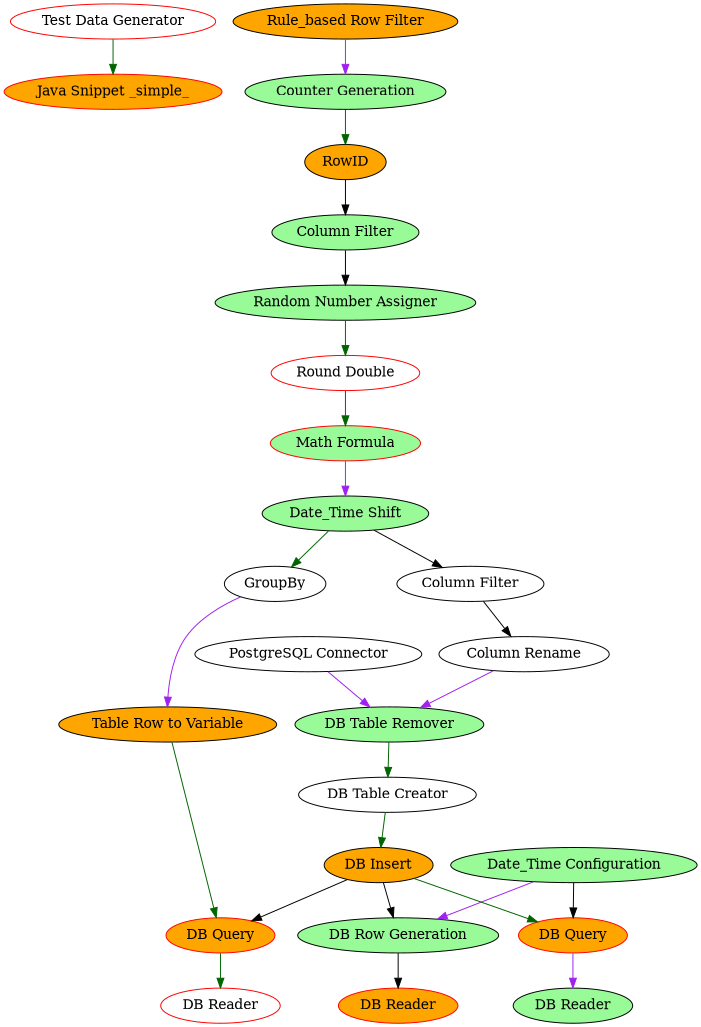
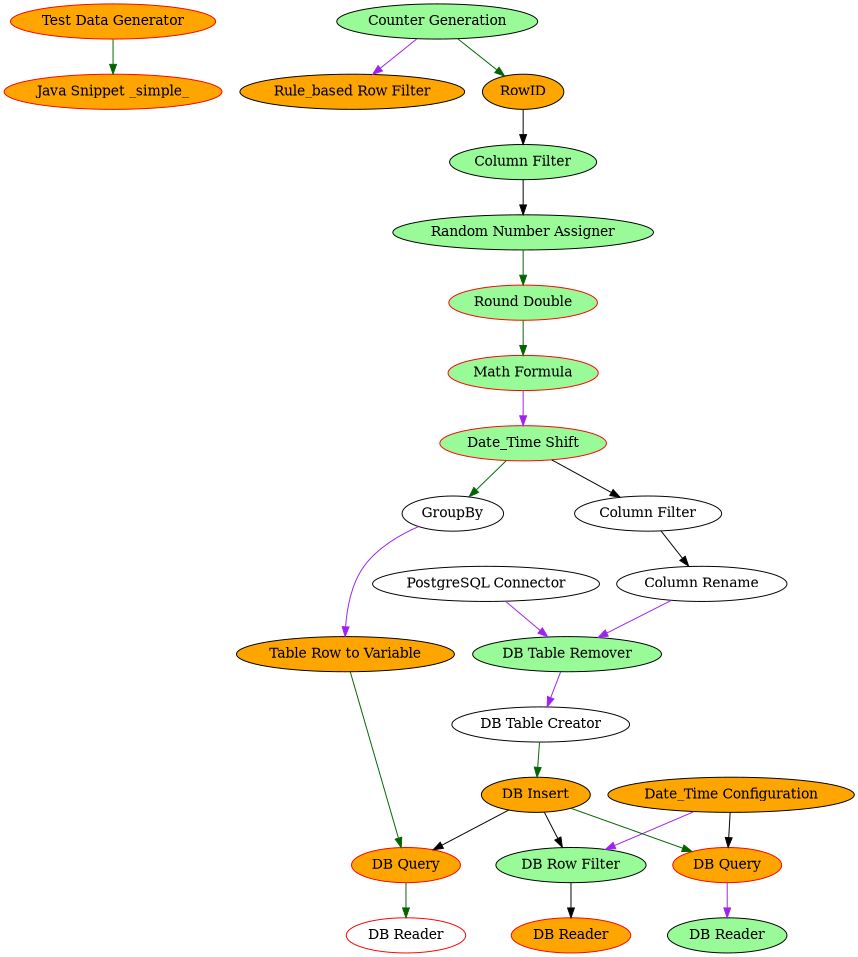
(113, 21) -> (113, 21)
(345, 52) -> (399, 54)
(345, 373) -> (523, 303)
(345, 514) -> (523, 443)
(389, 755) -> (556, 685)
(574, 865) -> (731, 795)
(398, 935) -> (571, 865)
